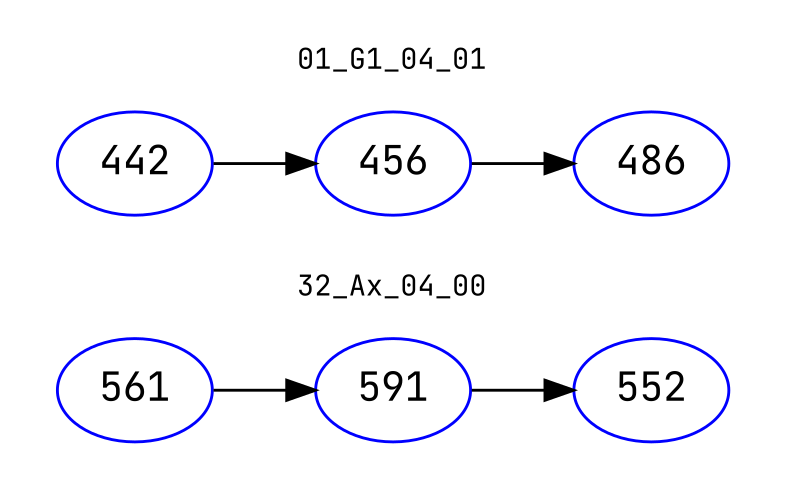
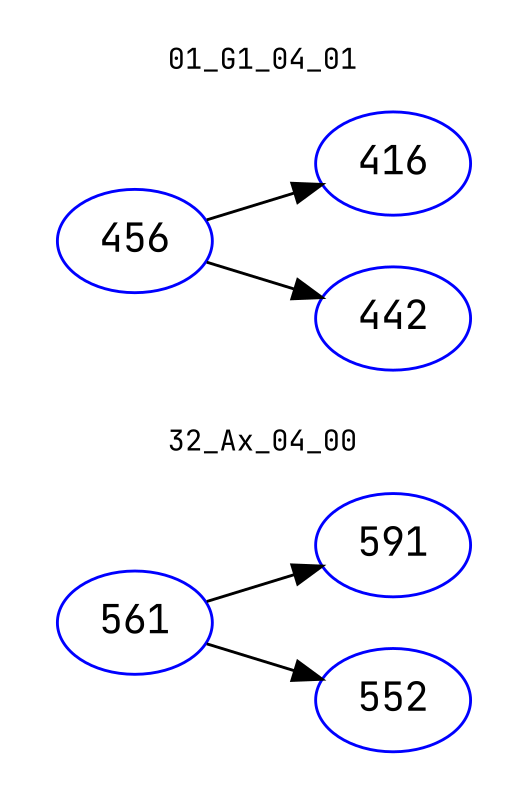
(250, 164) -> (250, 276)
(651, 164) -> (393, 164)
(508, 390) -> (250, 657)
